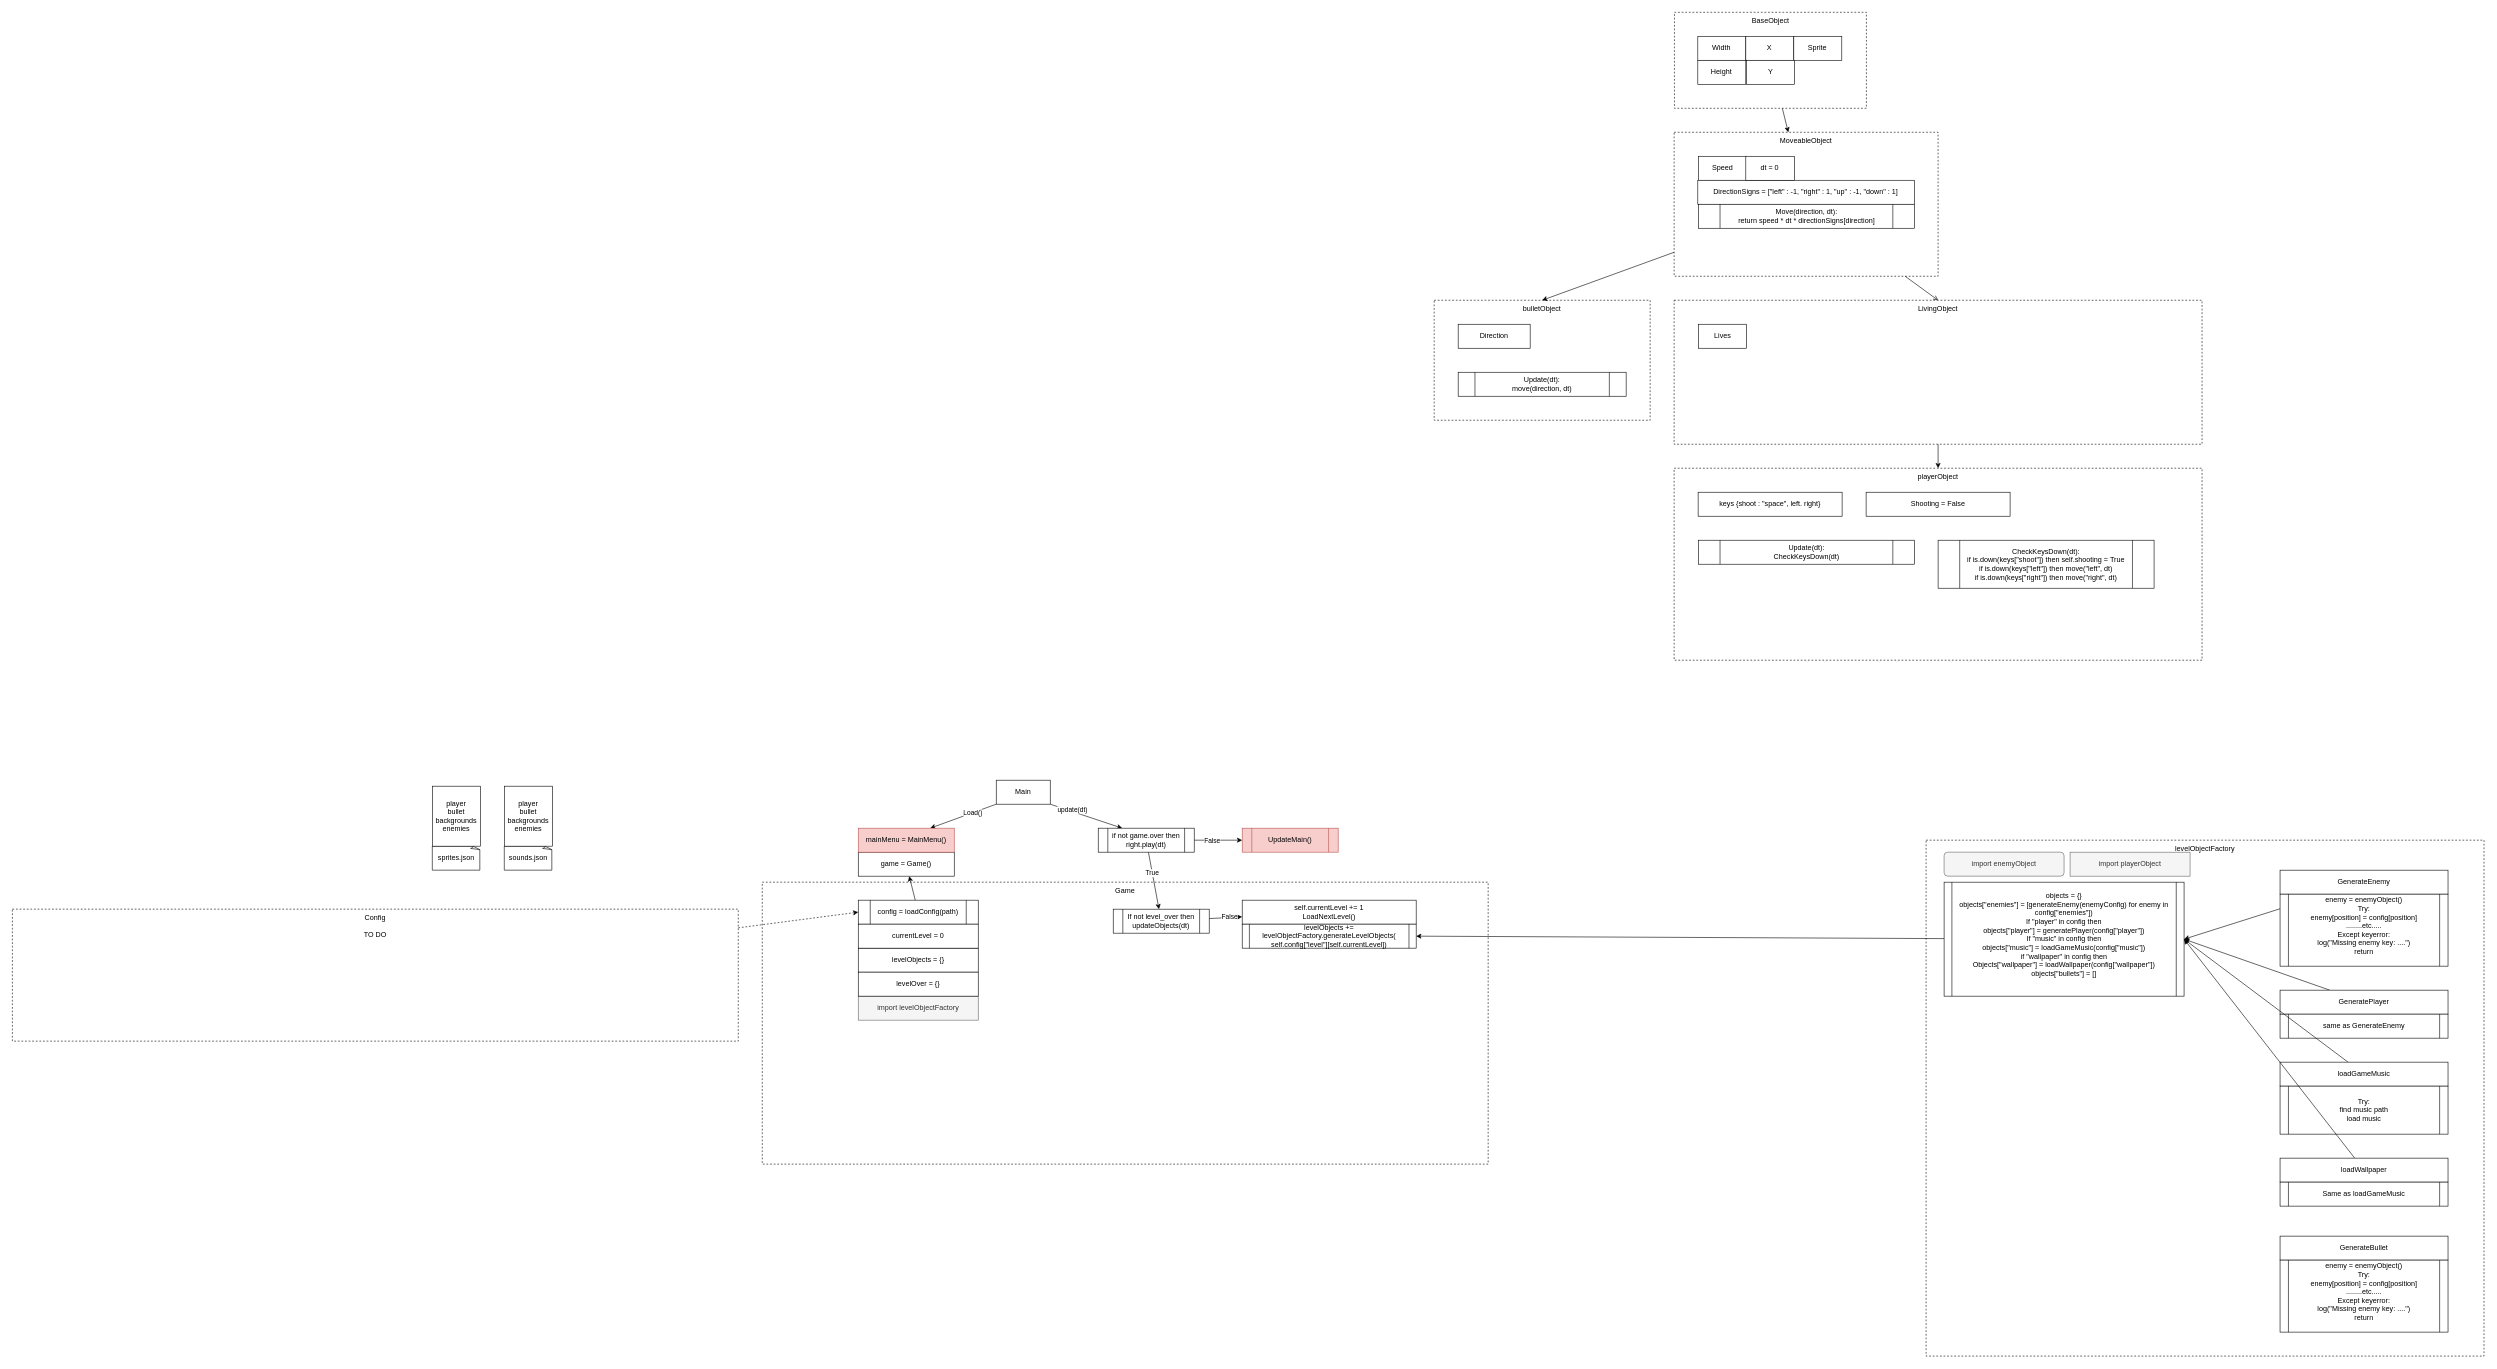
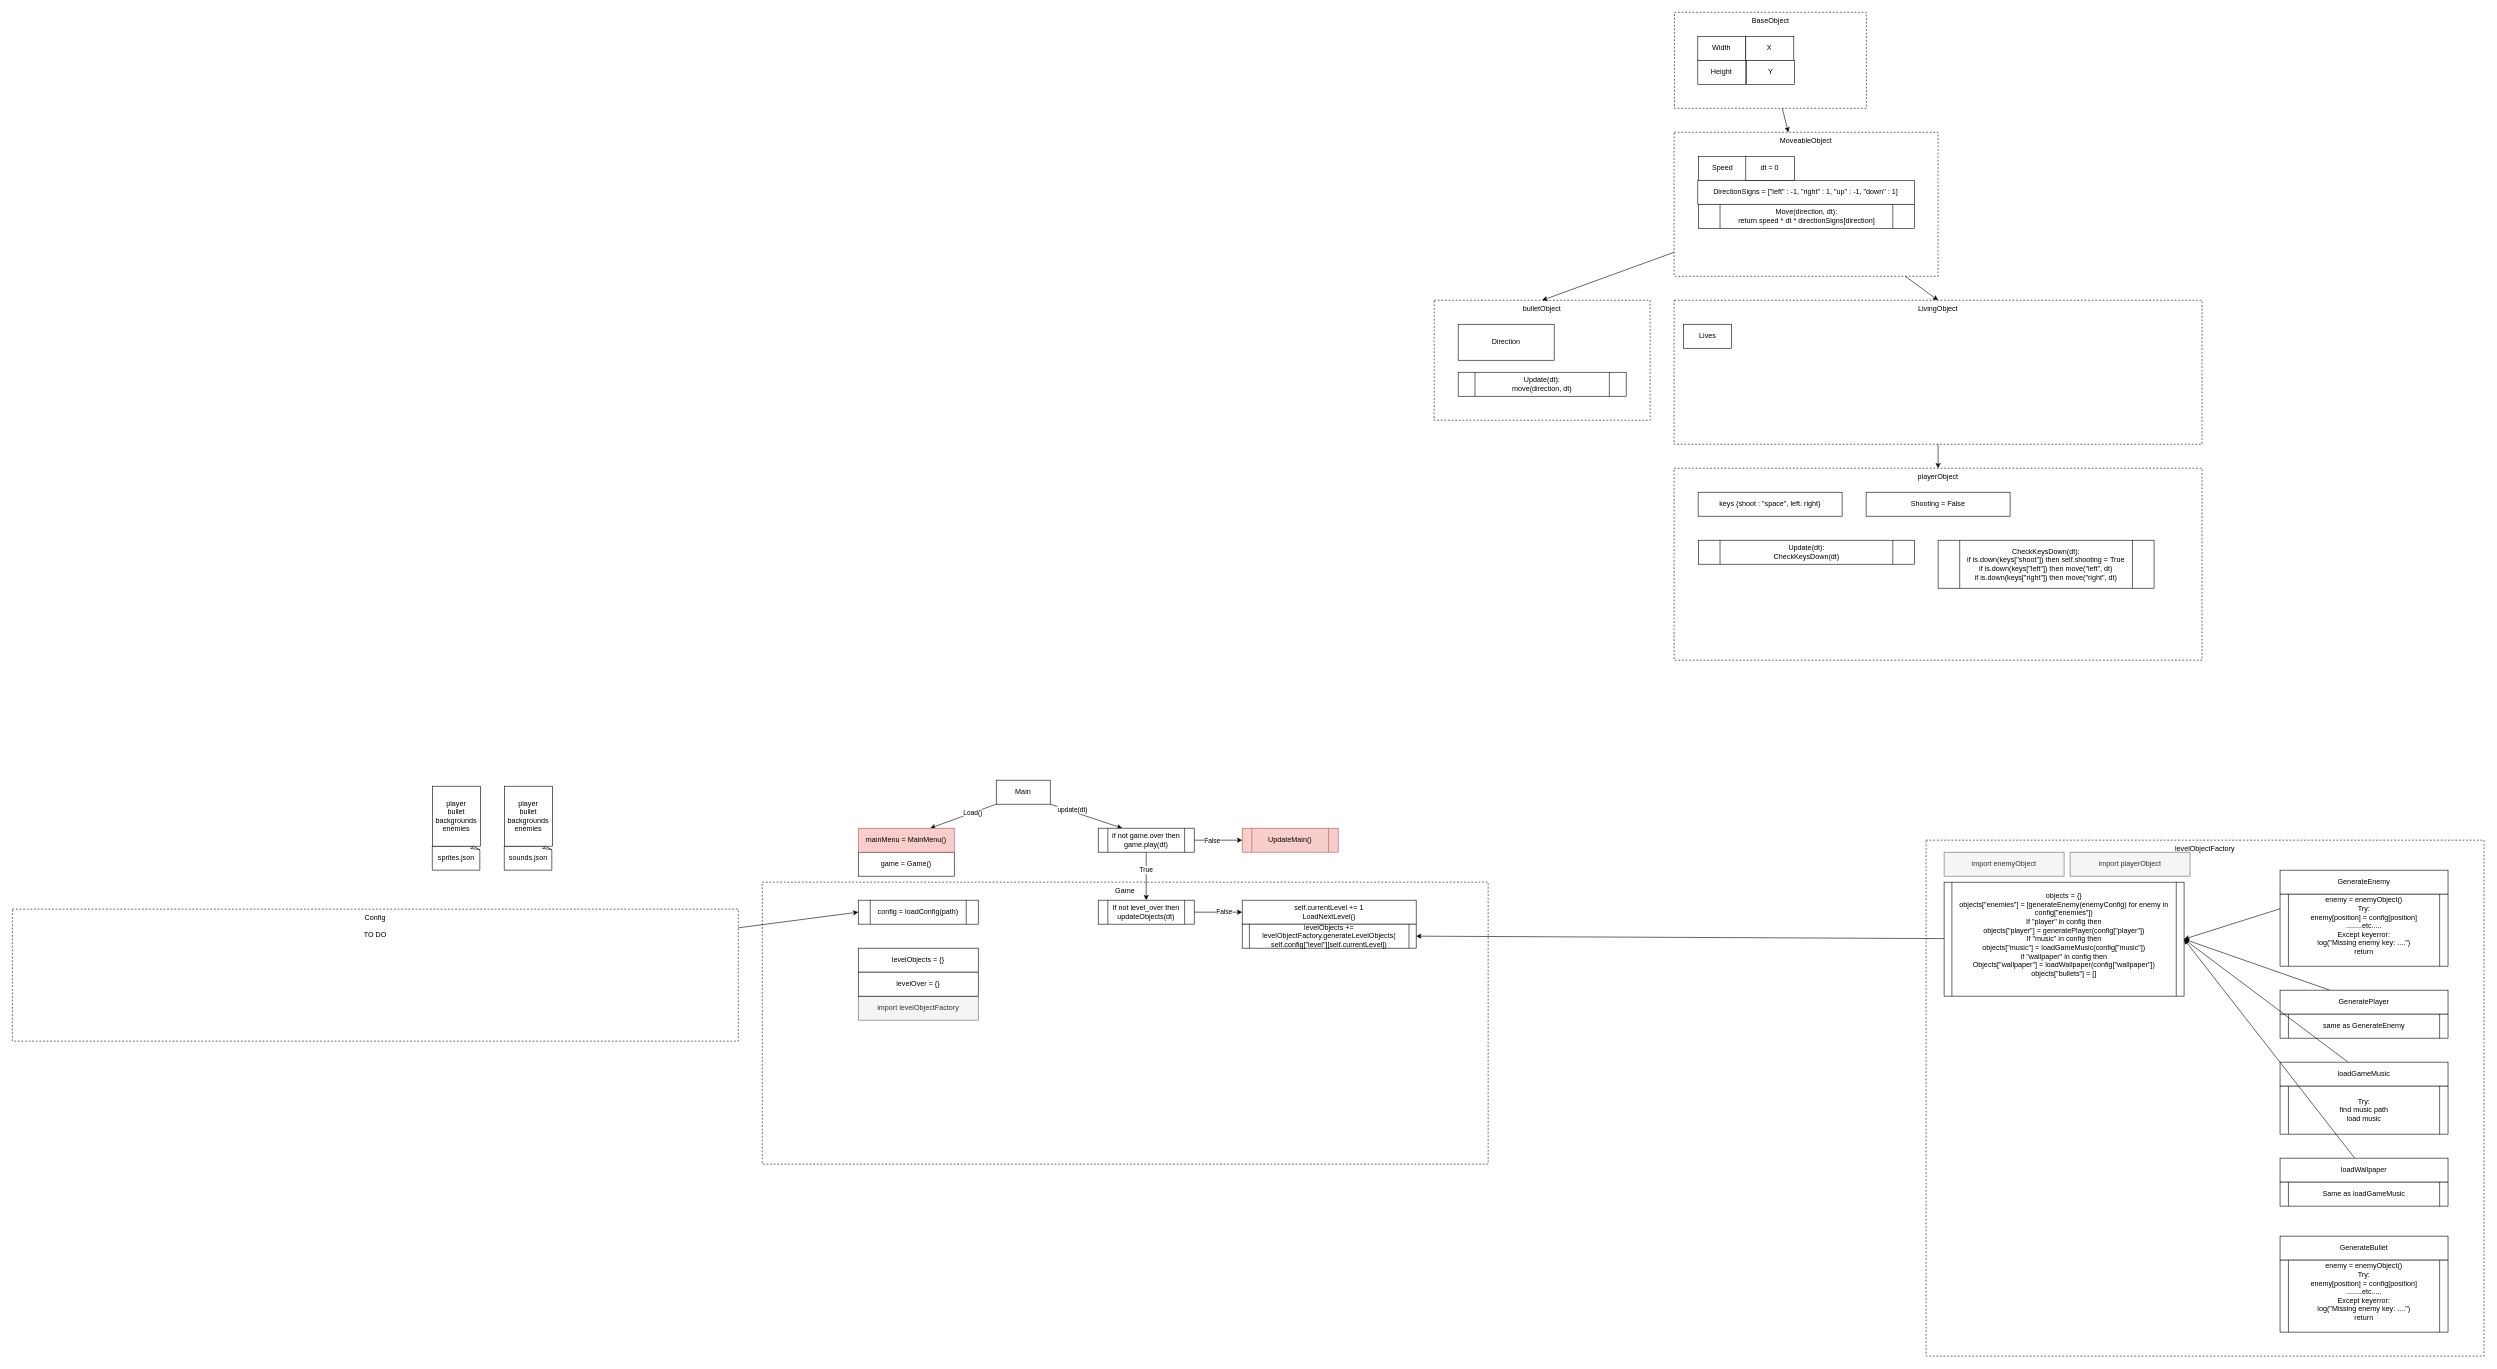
(1818, 48) -> none
(1935, 298) -> (1934, 297)
(1494, 336) -> (1506, 342)
(1723, 336) -> (1708, 336)
(1146, 840) -> (1146, 840)
(2004, 864) -> (2004, 864)
(913, 890) -> none
(795, 921) -> (795, 921)
(1161, 921) -> (1146, 912)
(918, 936) -> none
